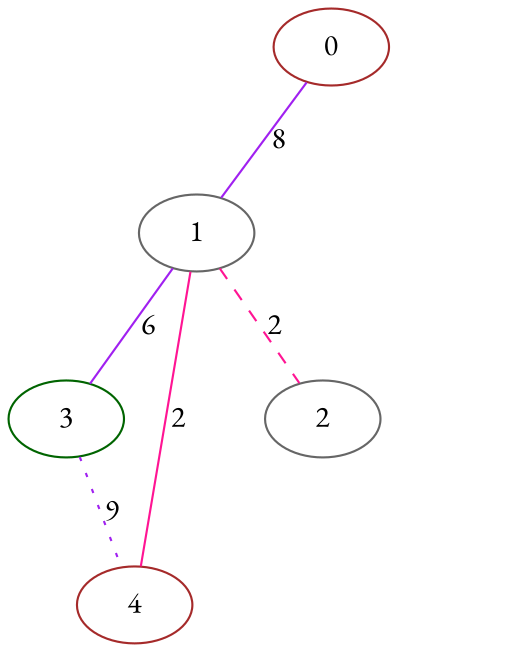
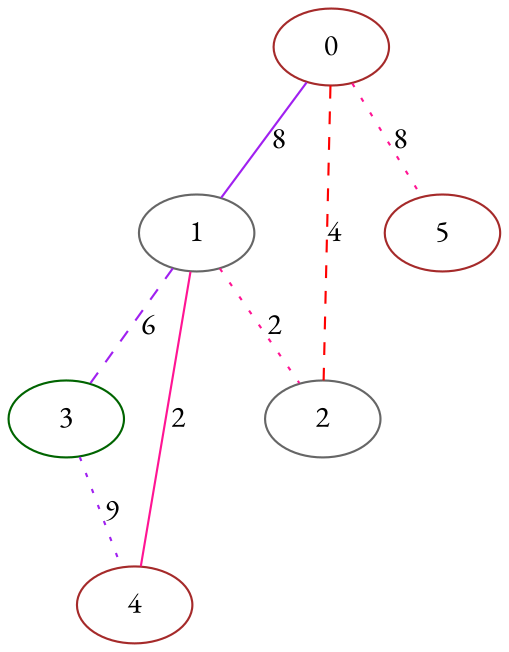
none -> (327, 233)
none -> (442, 233)
(131, 326) -> (131, 326)
(260, 326) -> (260, 326)
